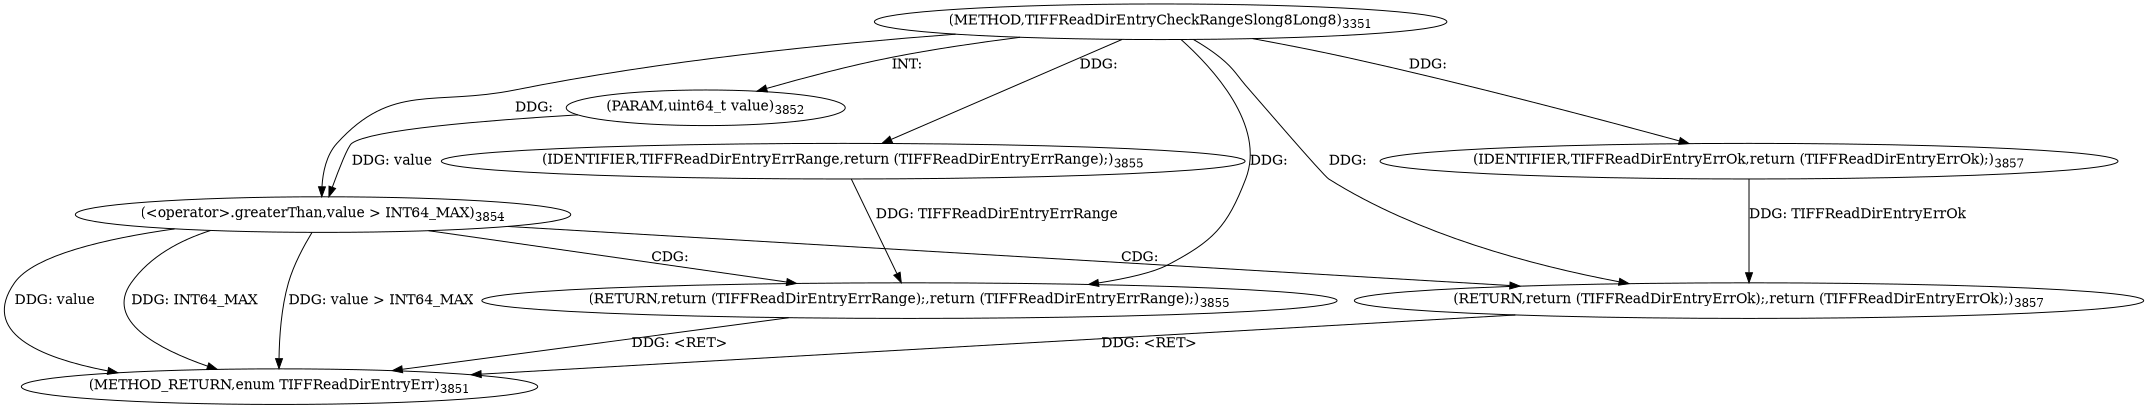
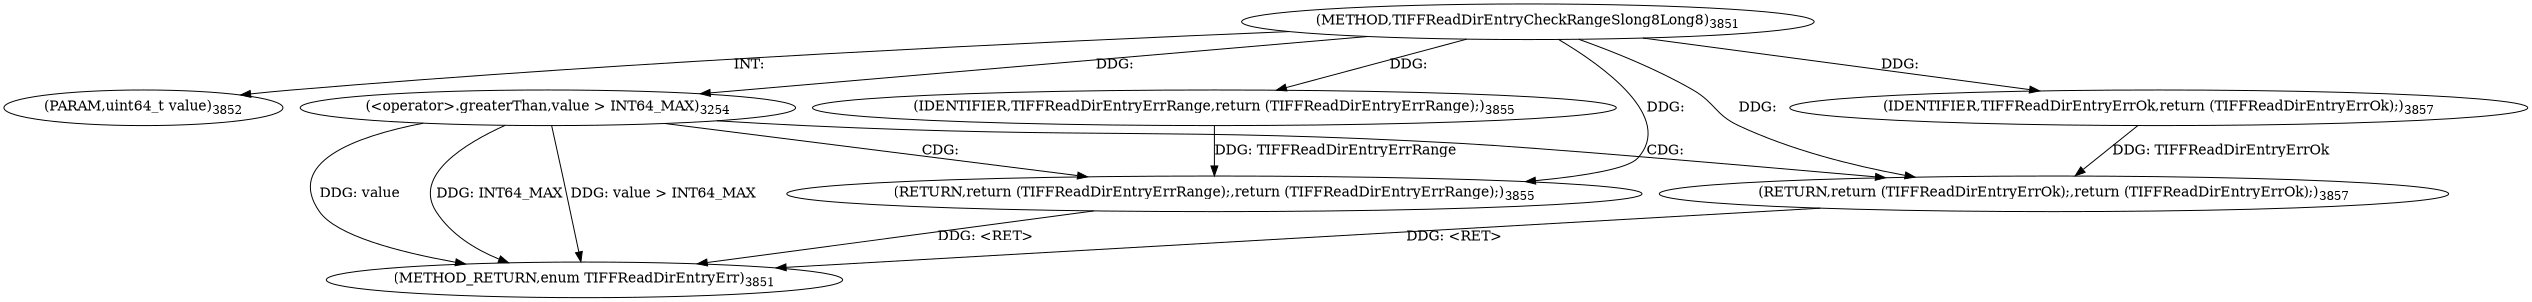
(1357, 20) -> (1725, 20)
(440, 126) -> none
(490, 213) -> (715, 106)
